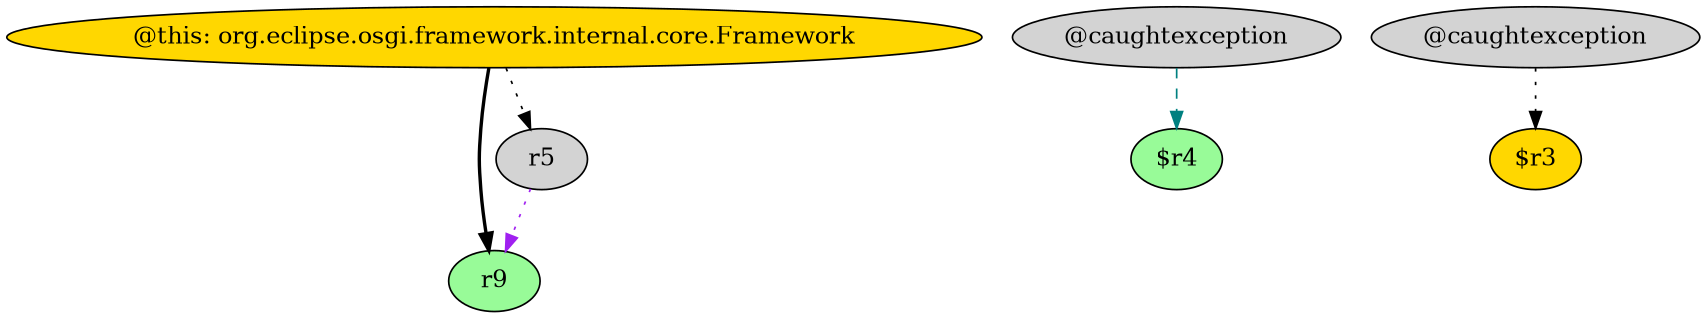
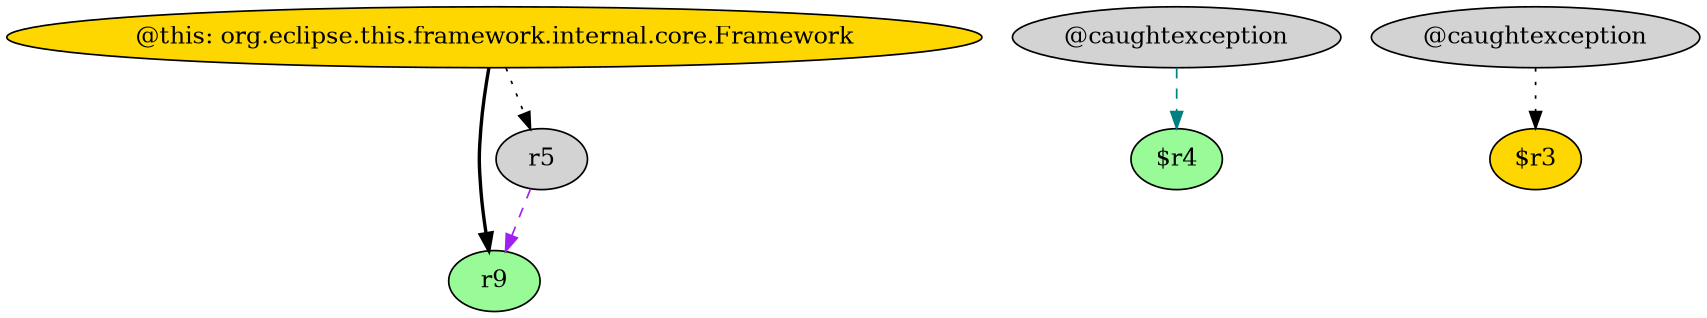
(494, 37) -> (494, 37)
(521, 212) -> (521, 212)
